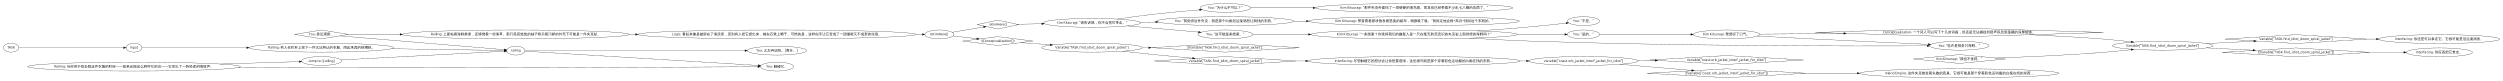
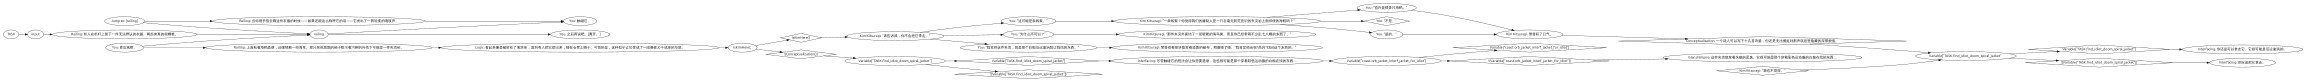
(1583, 21) -> (1387, 21)
(322, 34) -> (125, 48)
(1843, 40) -> (1462, 18)
(260, 63) -> (177, 21)
